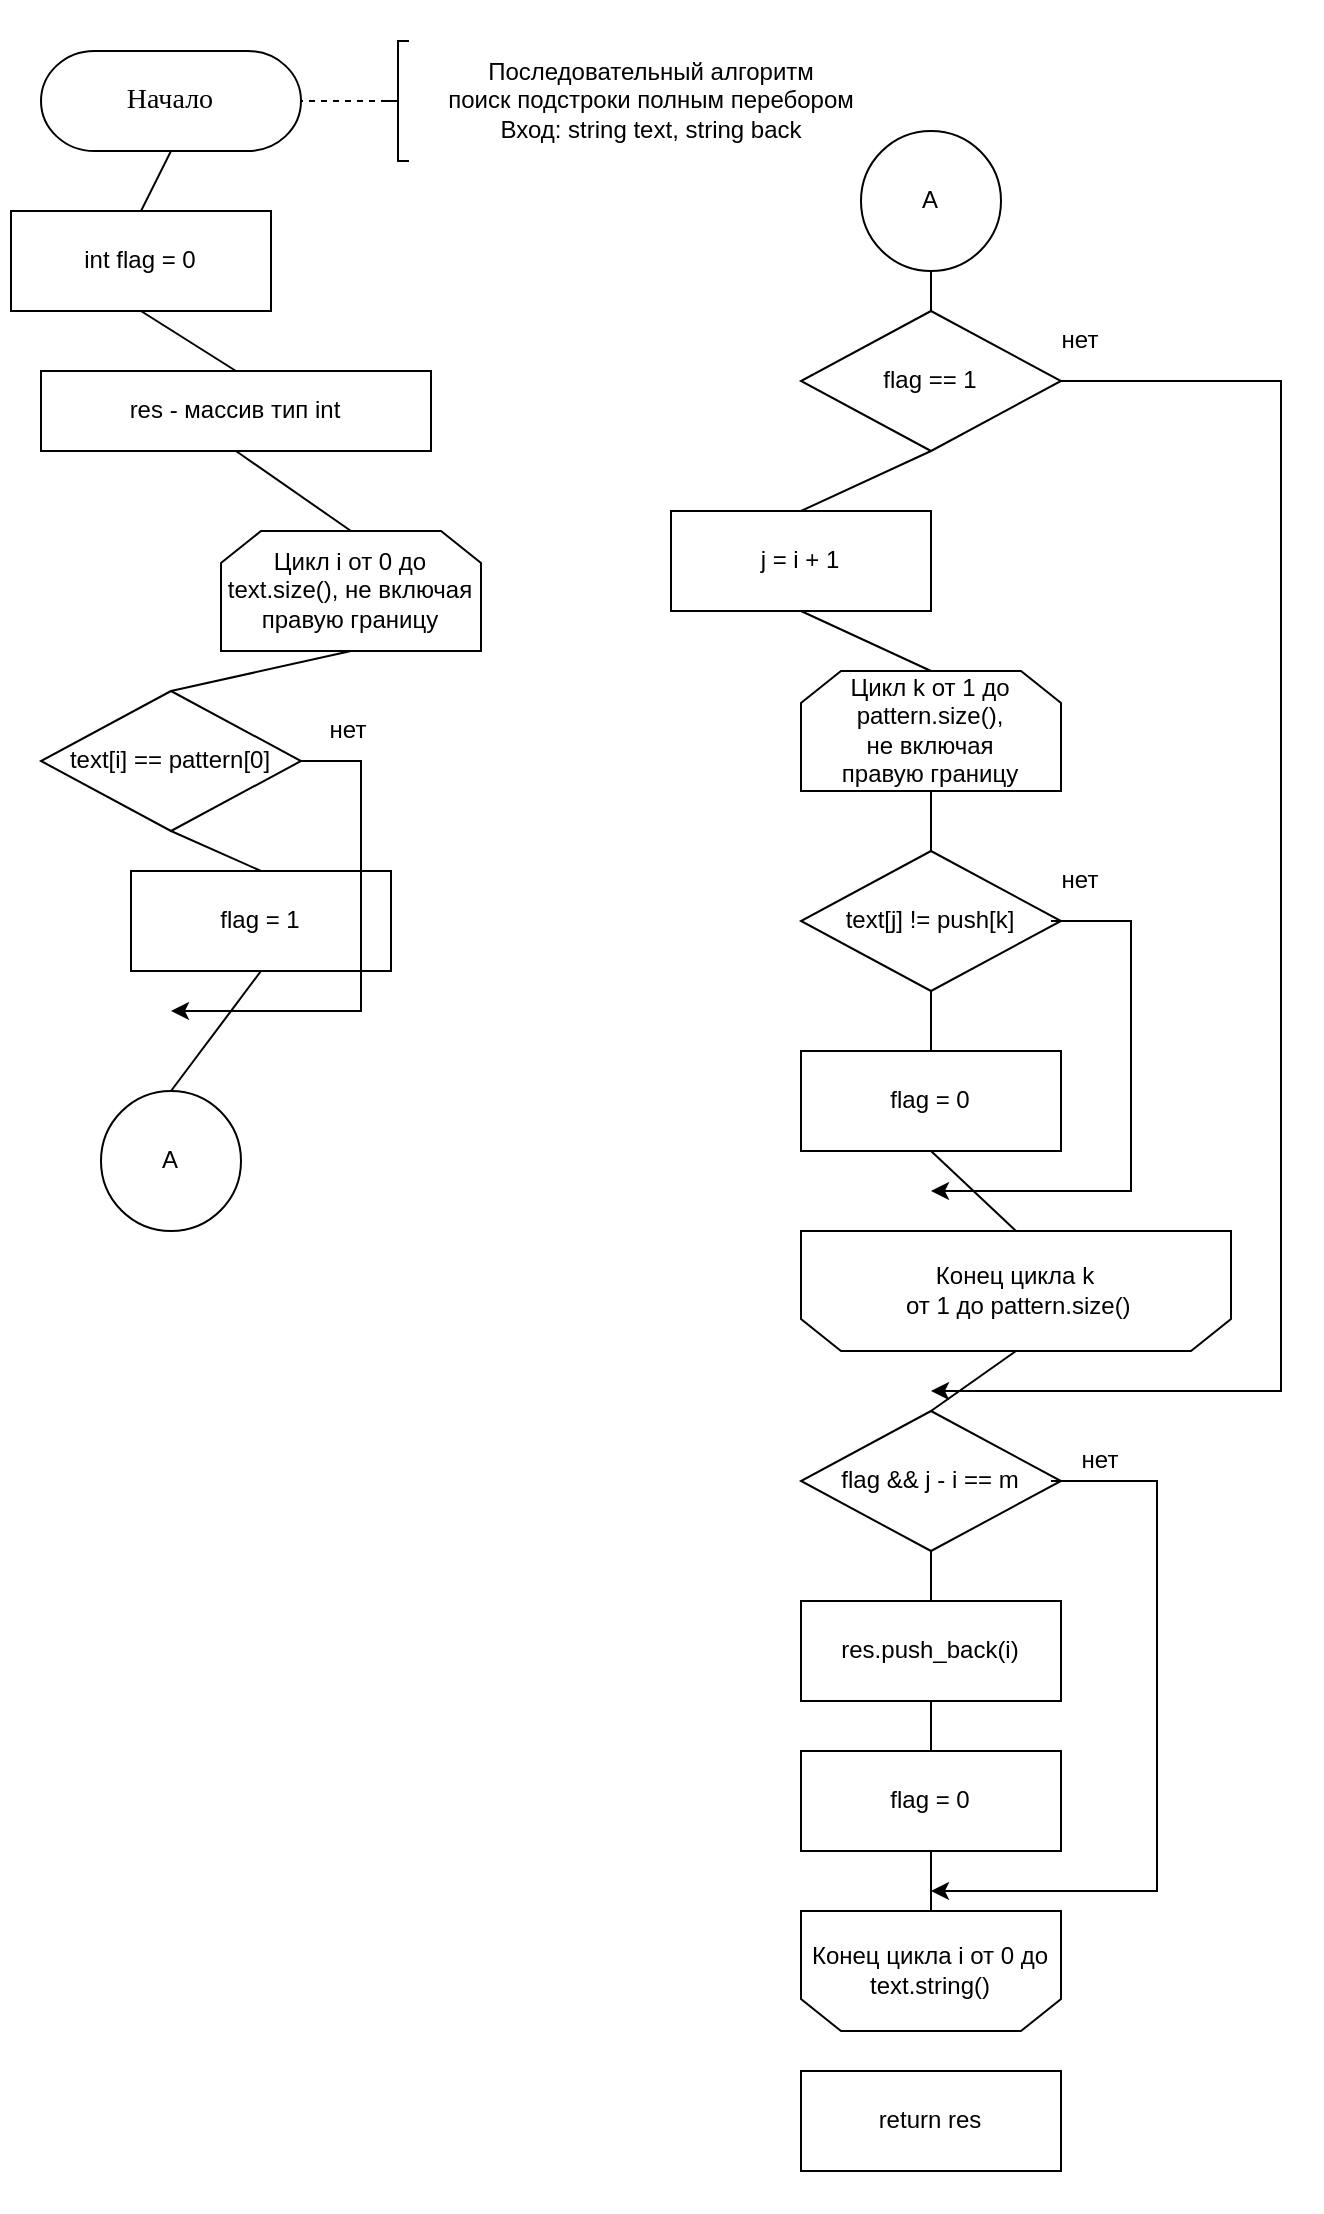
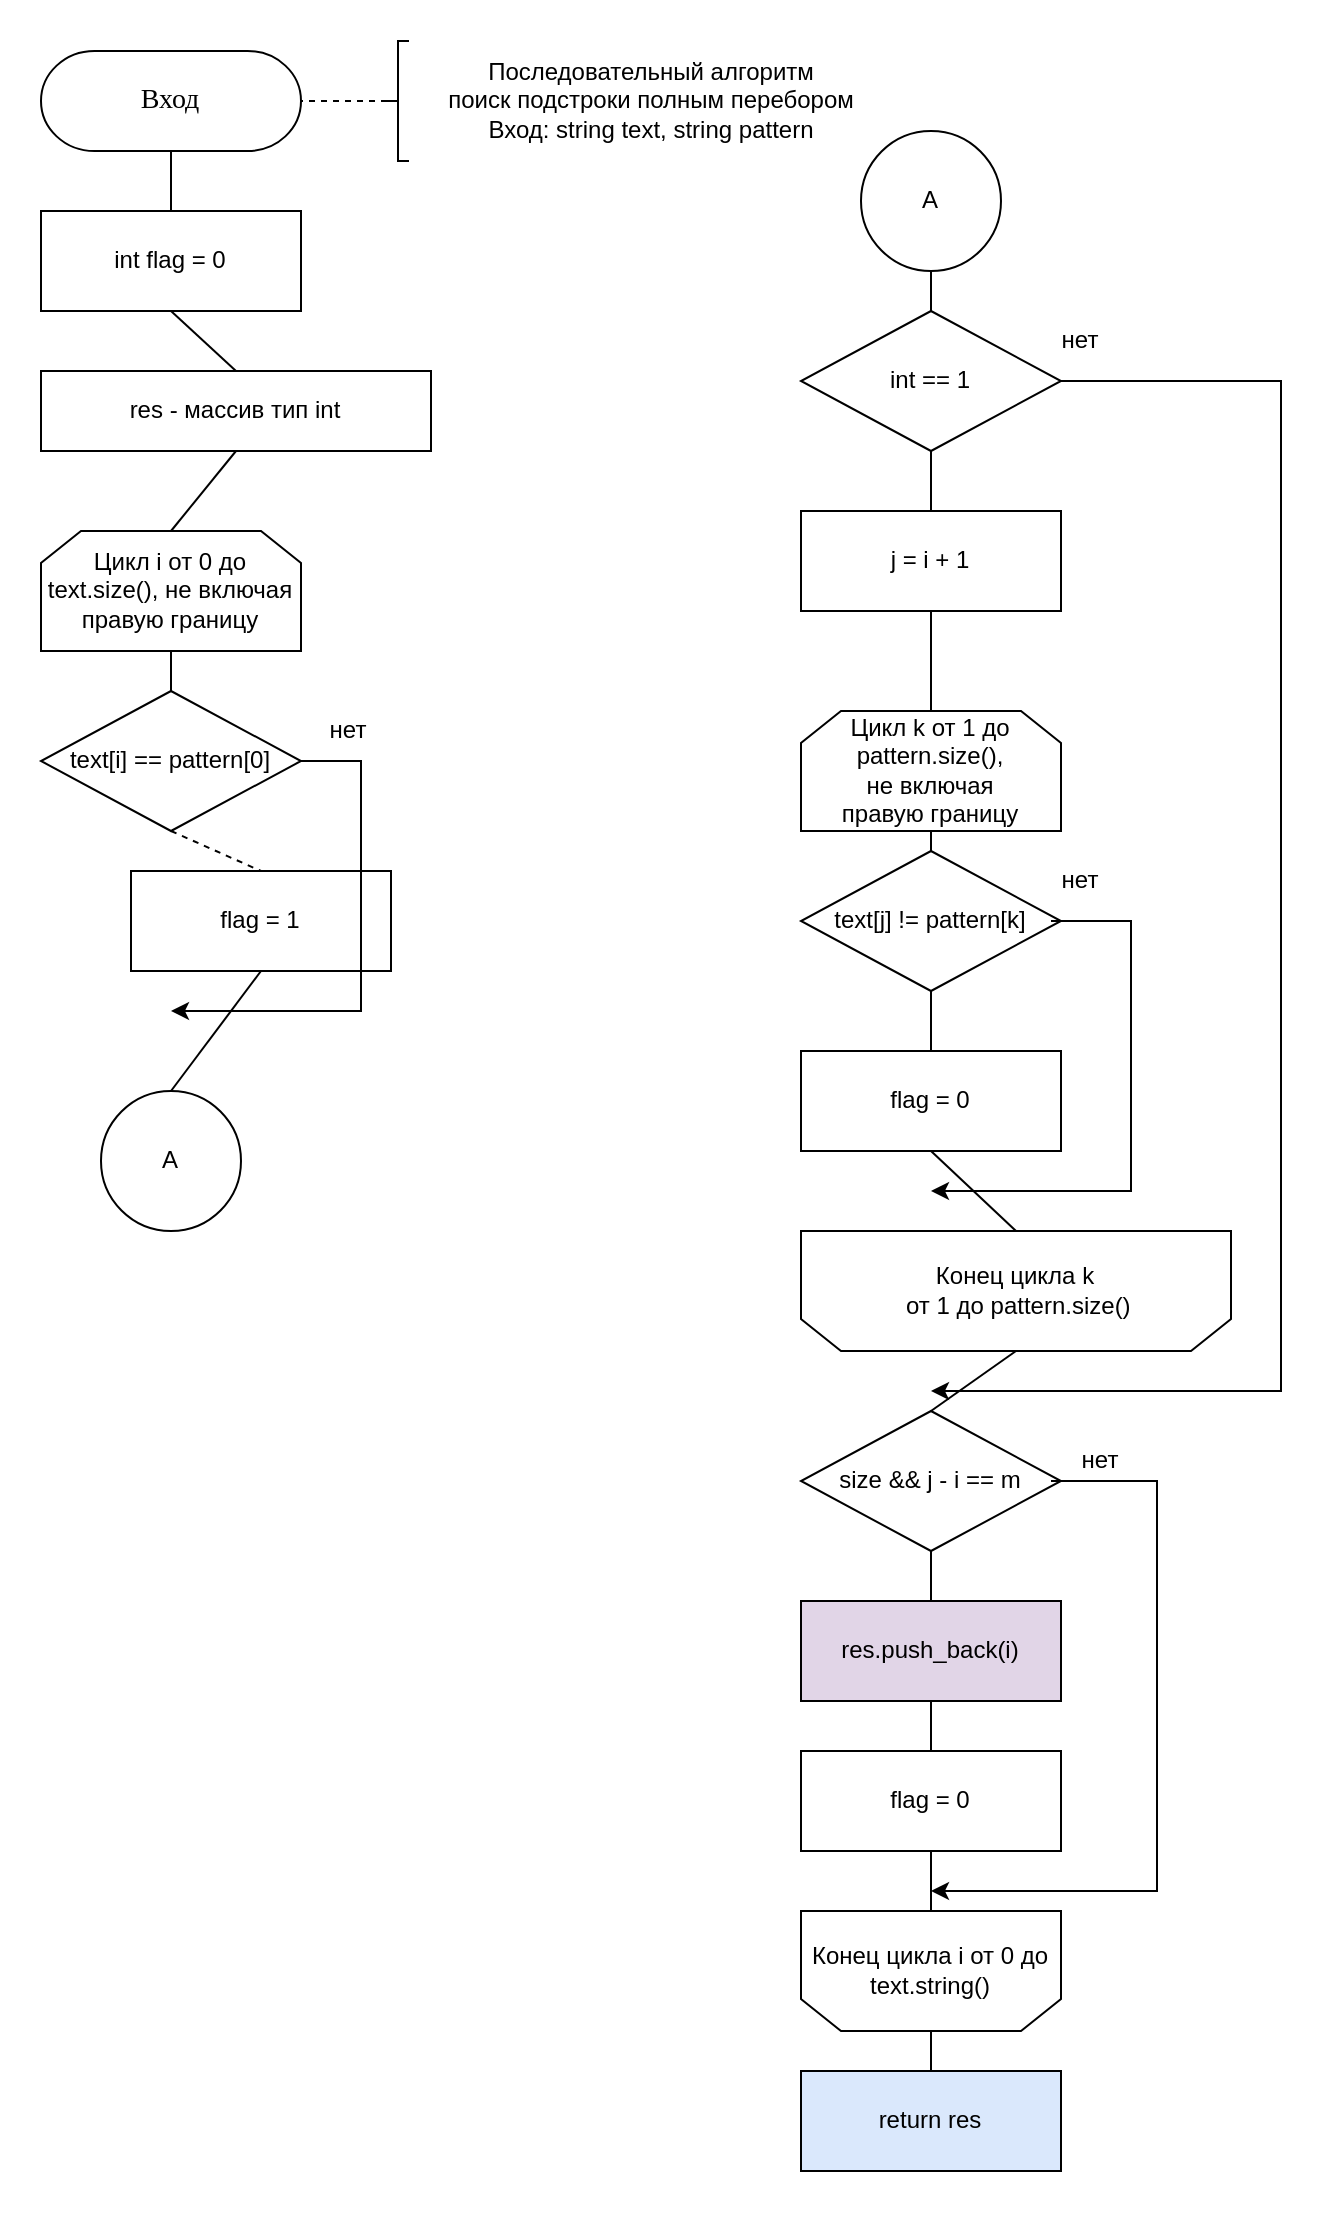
(171, 101) -> (171, 101)
(652, 101) -> (652, 101)
(141, 261) -> (171, 261)
(931, 381) -> (931, 381)
(801, 561) -> (931, 561)
(351, 591) -> (171, 591)
(931, 731) -> (931, 771)
(216, 851) -> (216, 851)
(931, 921) -> (931, 921)
(931, 1481) -> (931, 1481)
(931, 1651) -> (931, 1651)
none -> (931, 2051)
(931, 2121) -> (931, 2121)
